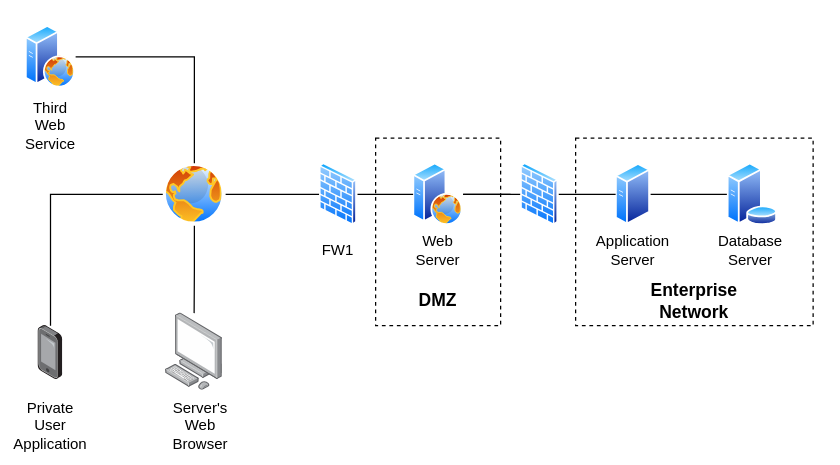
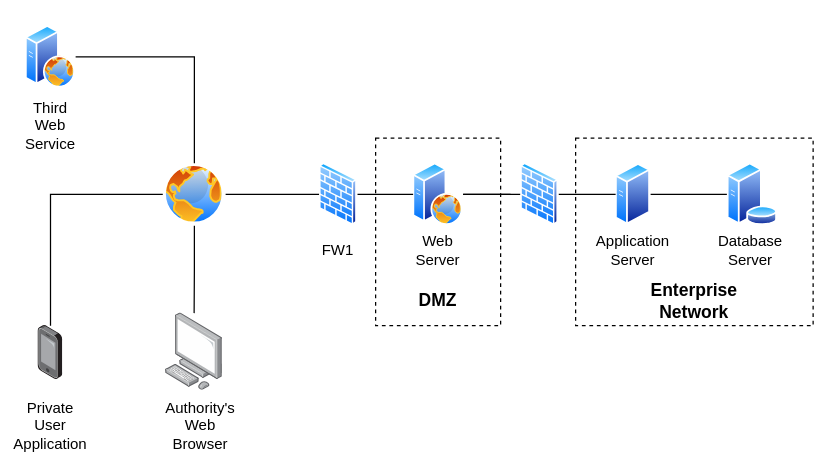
(201, 426) -> (201, 426)
